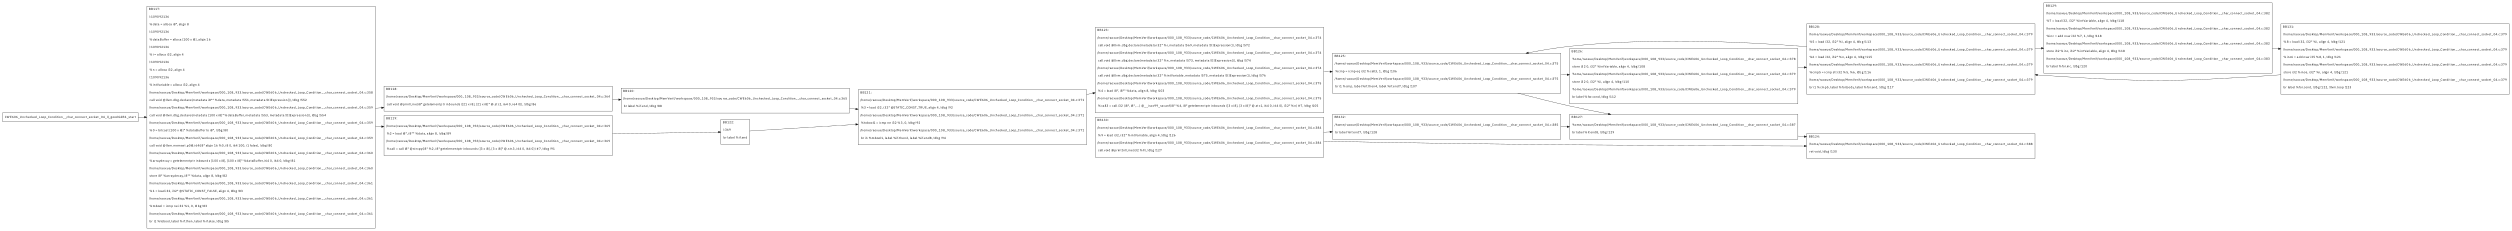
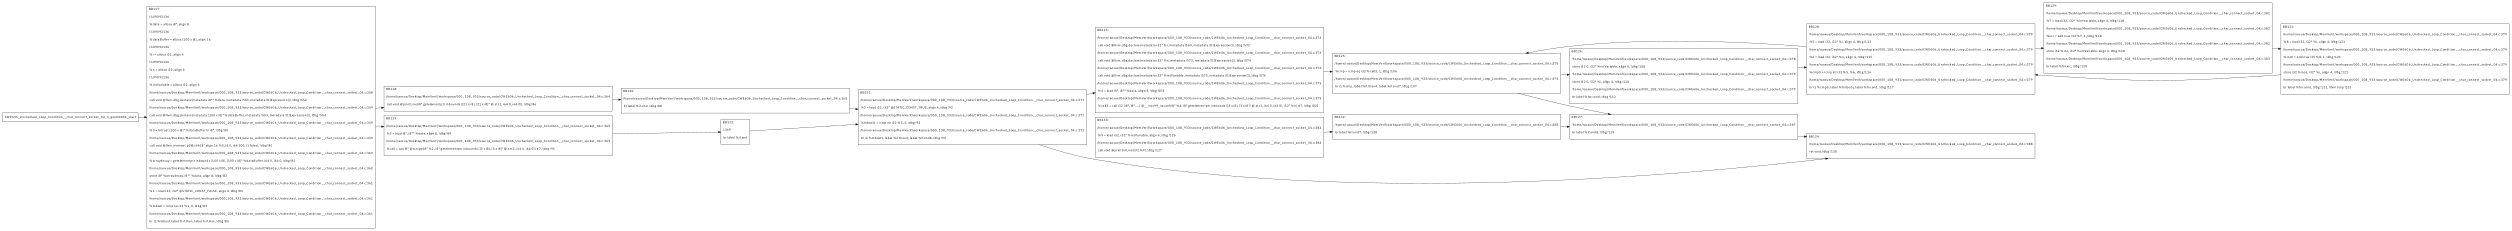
(1564, 145) -> (1431, 183)
